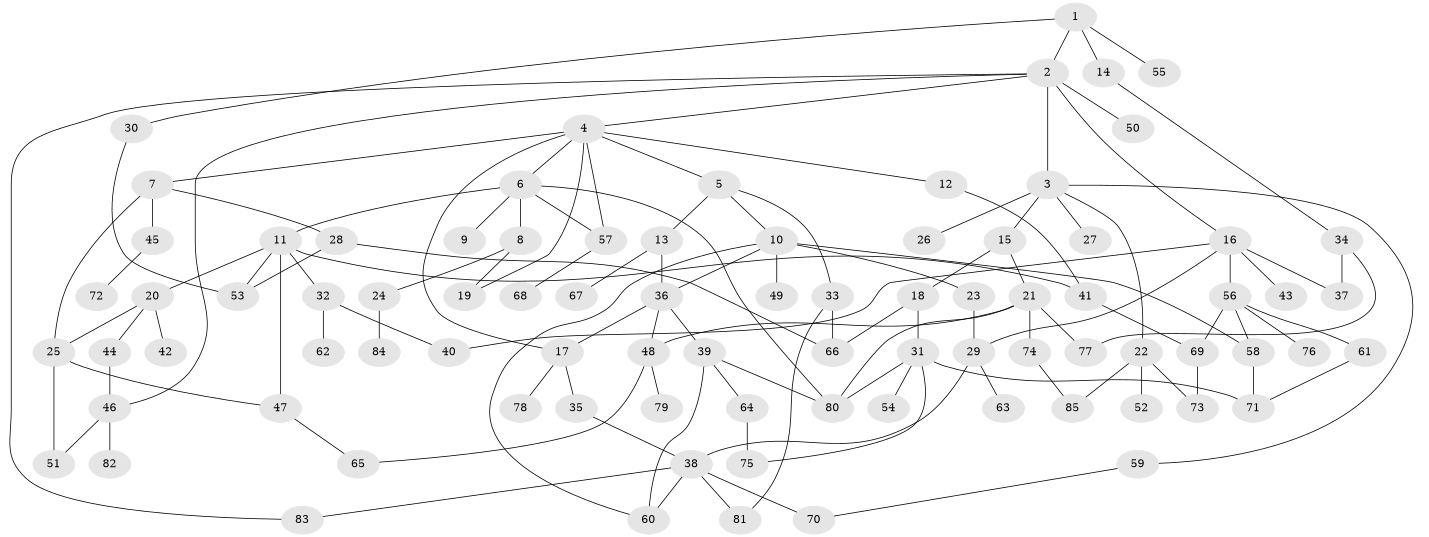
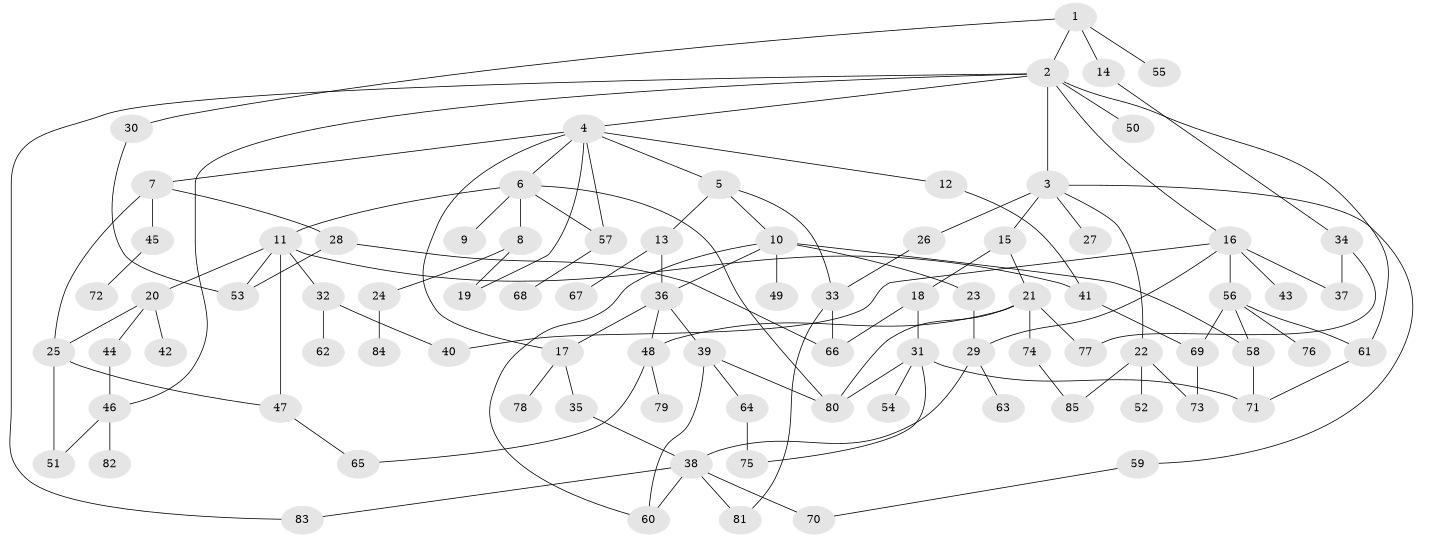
none -> (1283, 157)
none -> (878, 269)
